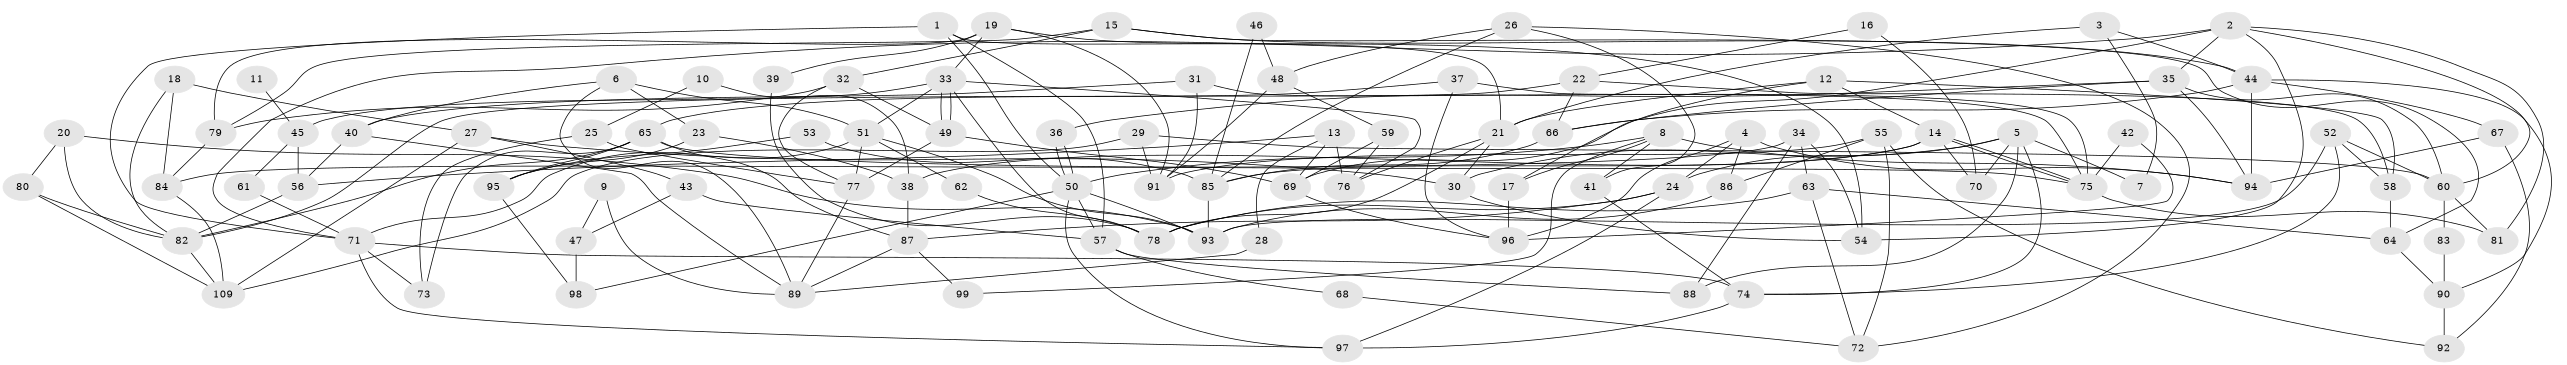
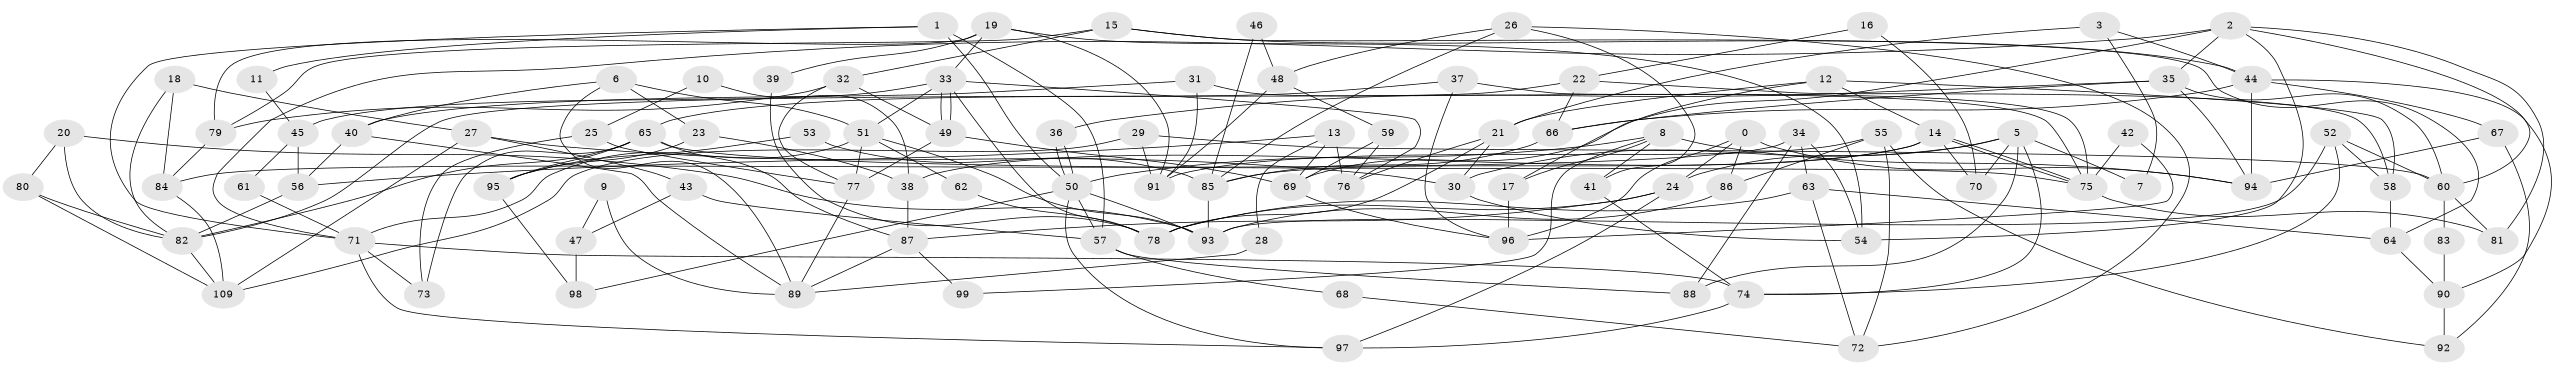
(1248, 44) -> (465, 45)
(1746, 133) -> (1746, 133)
